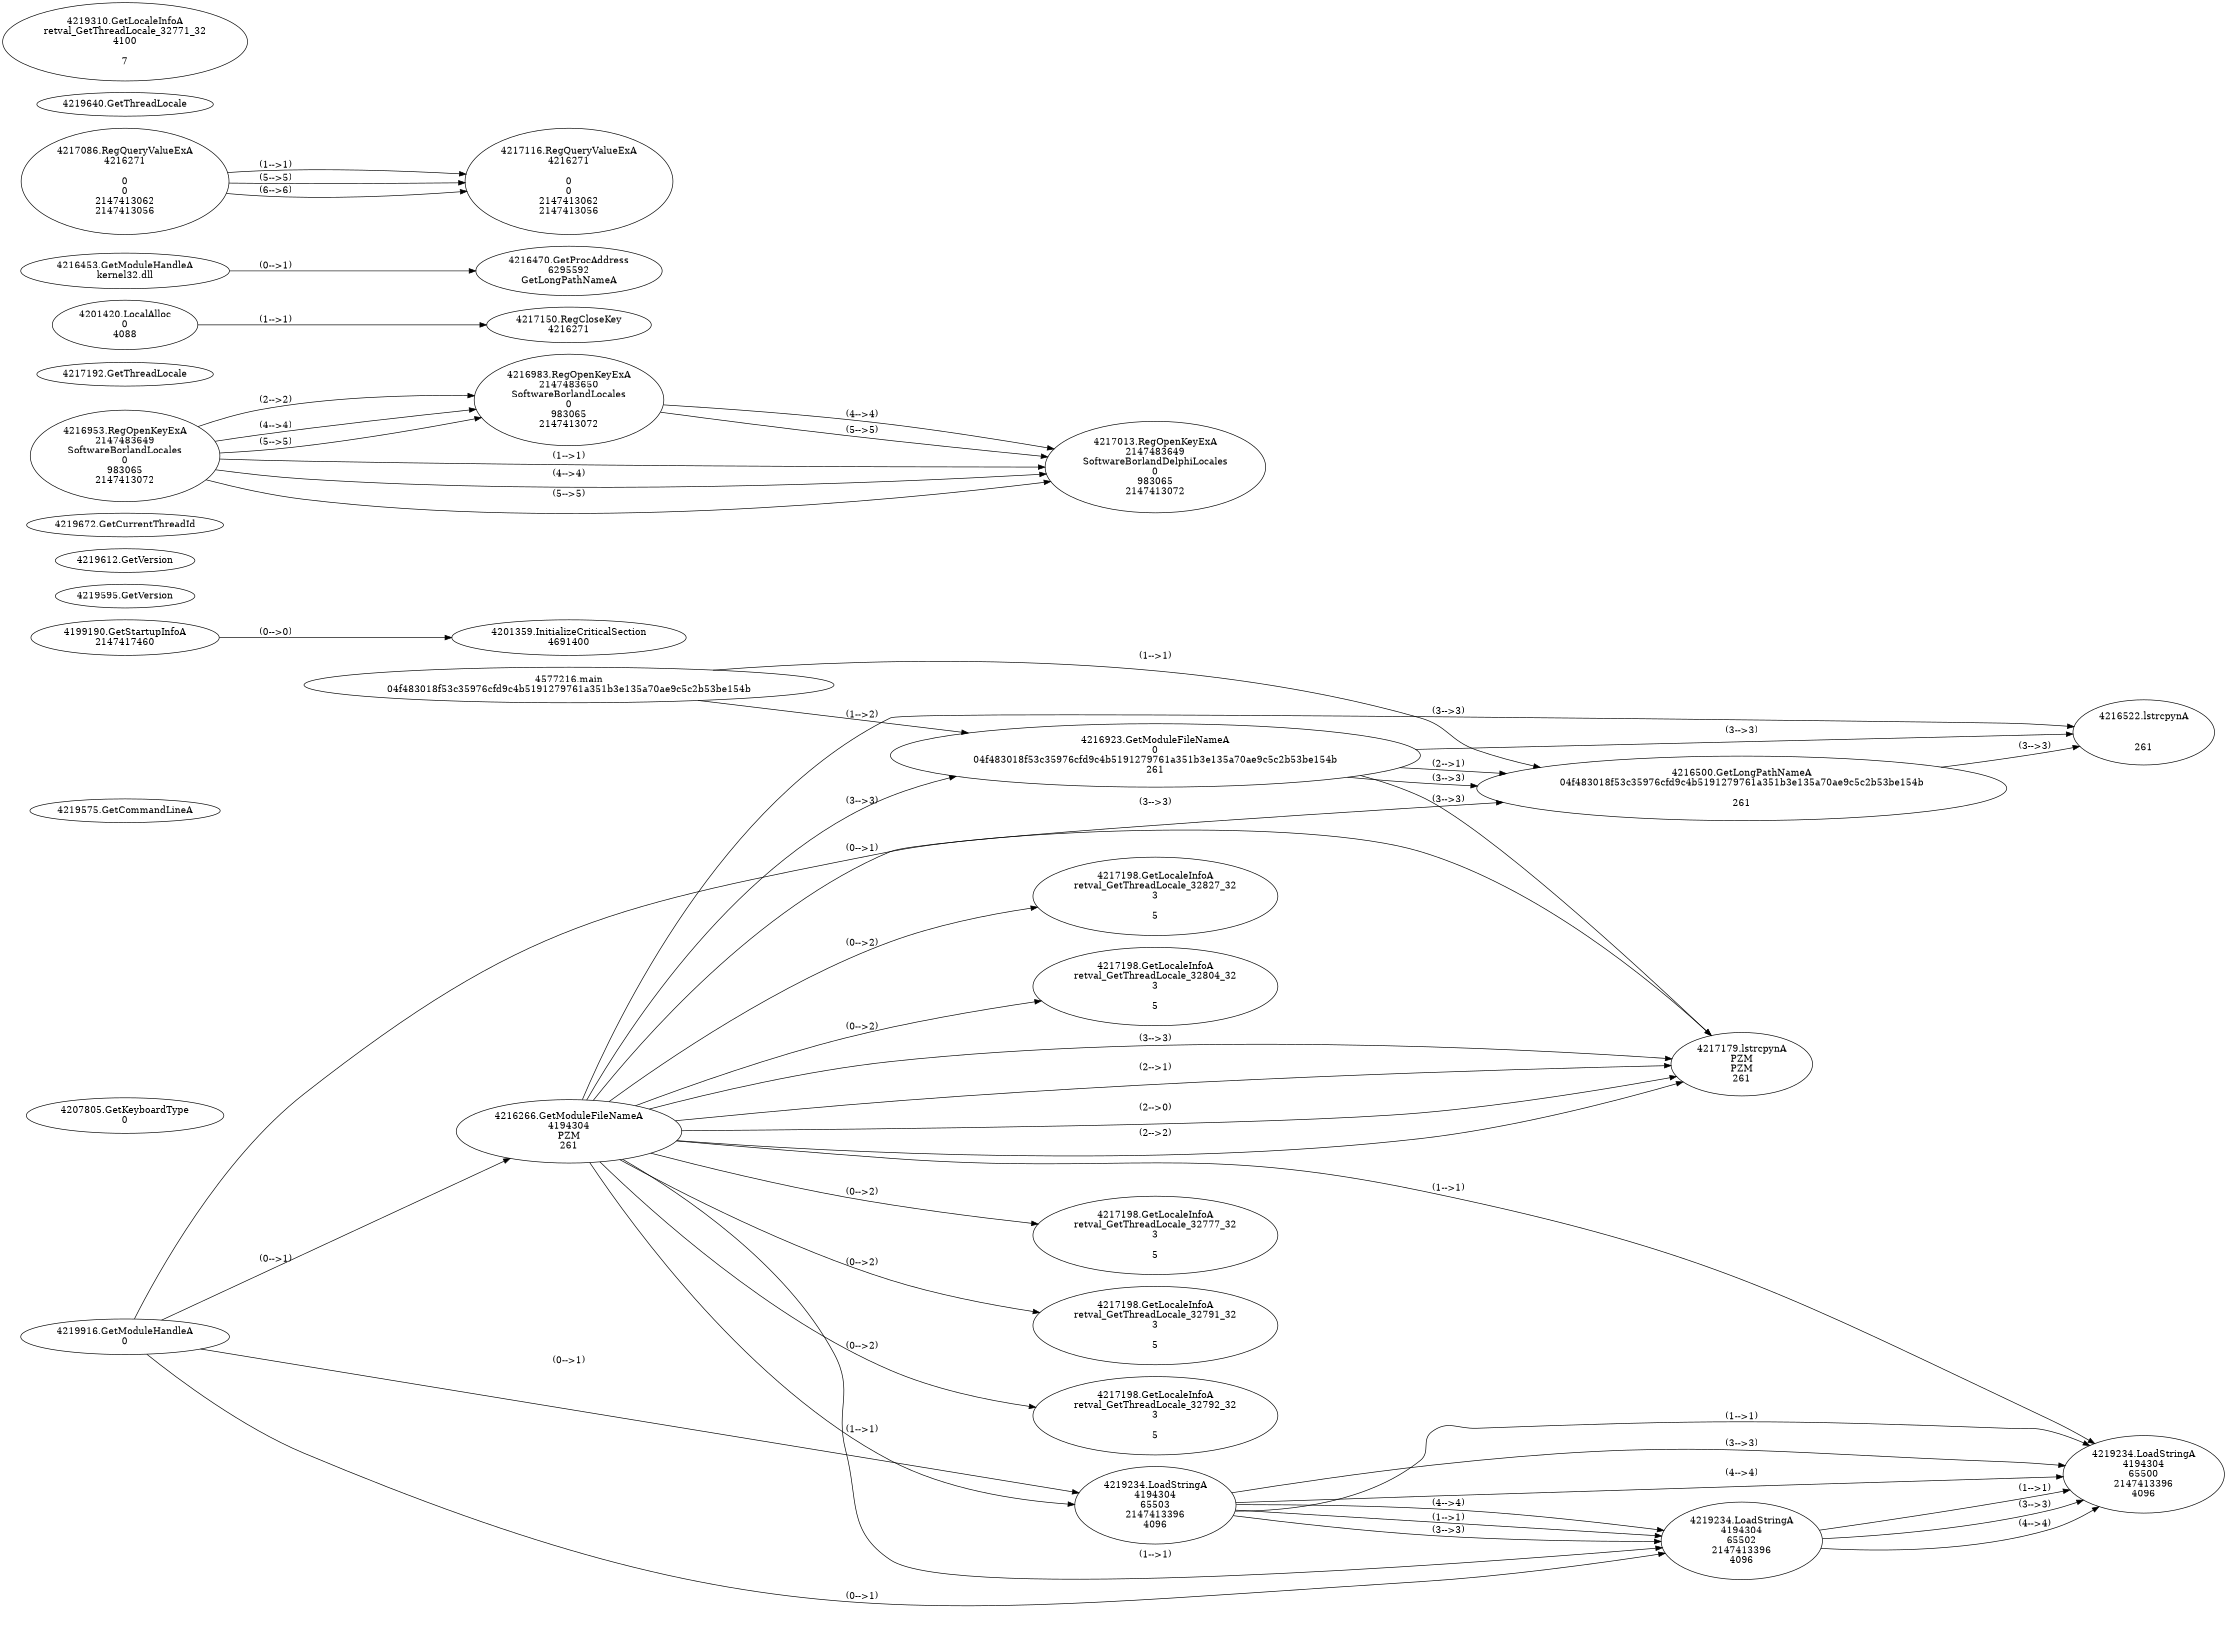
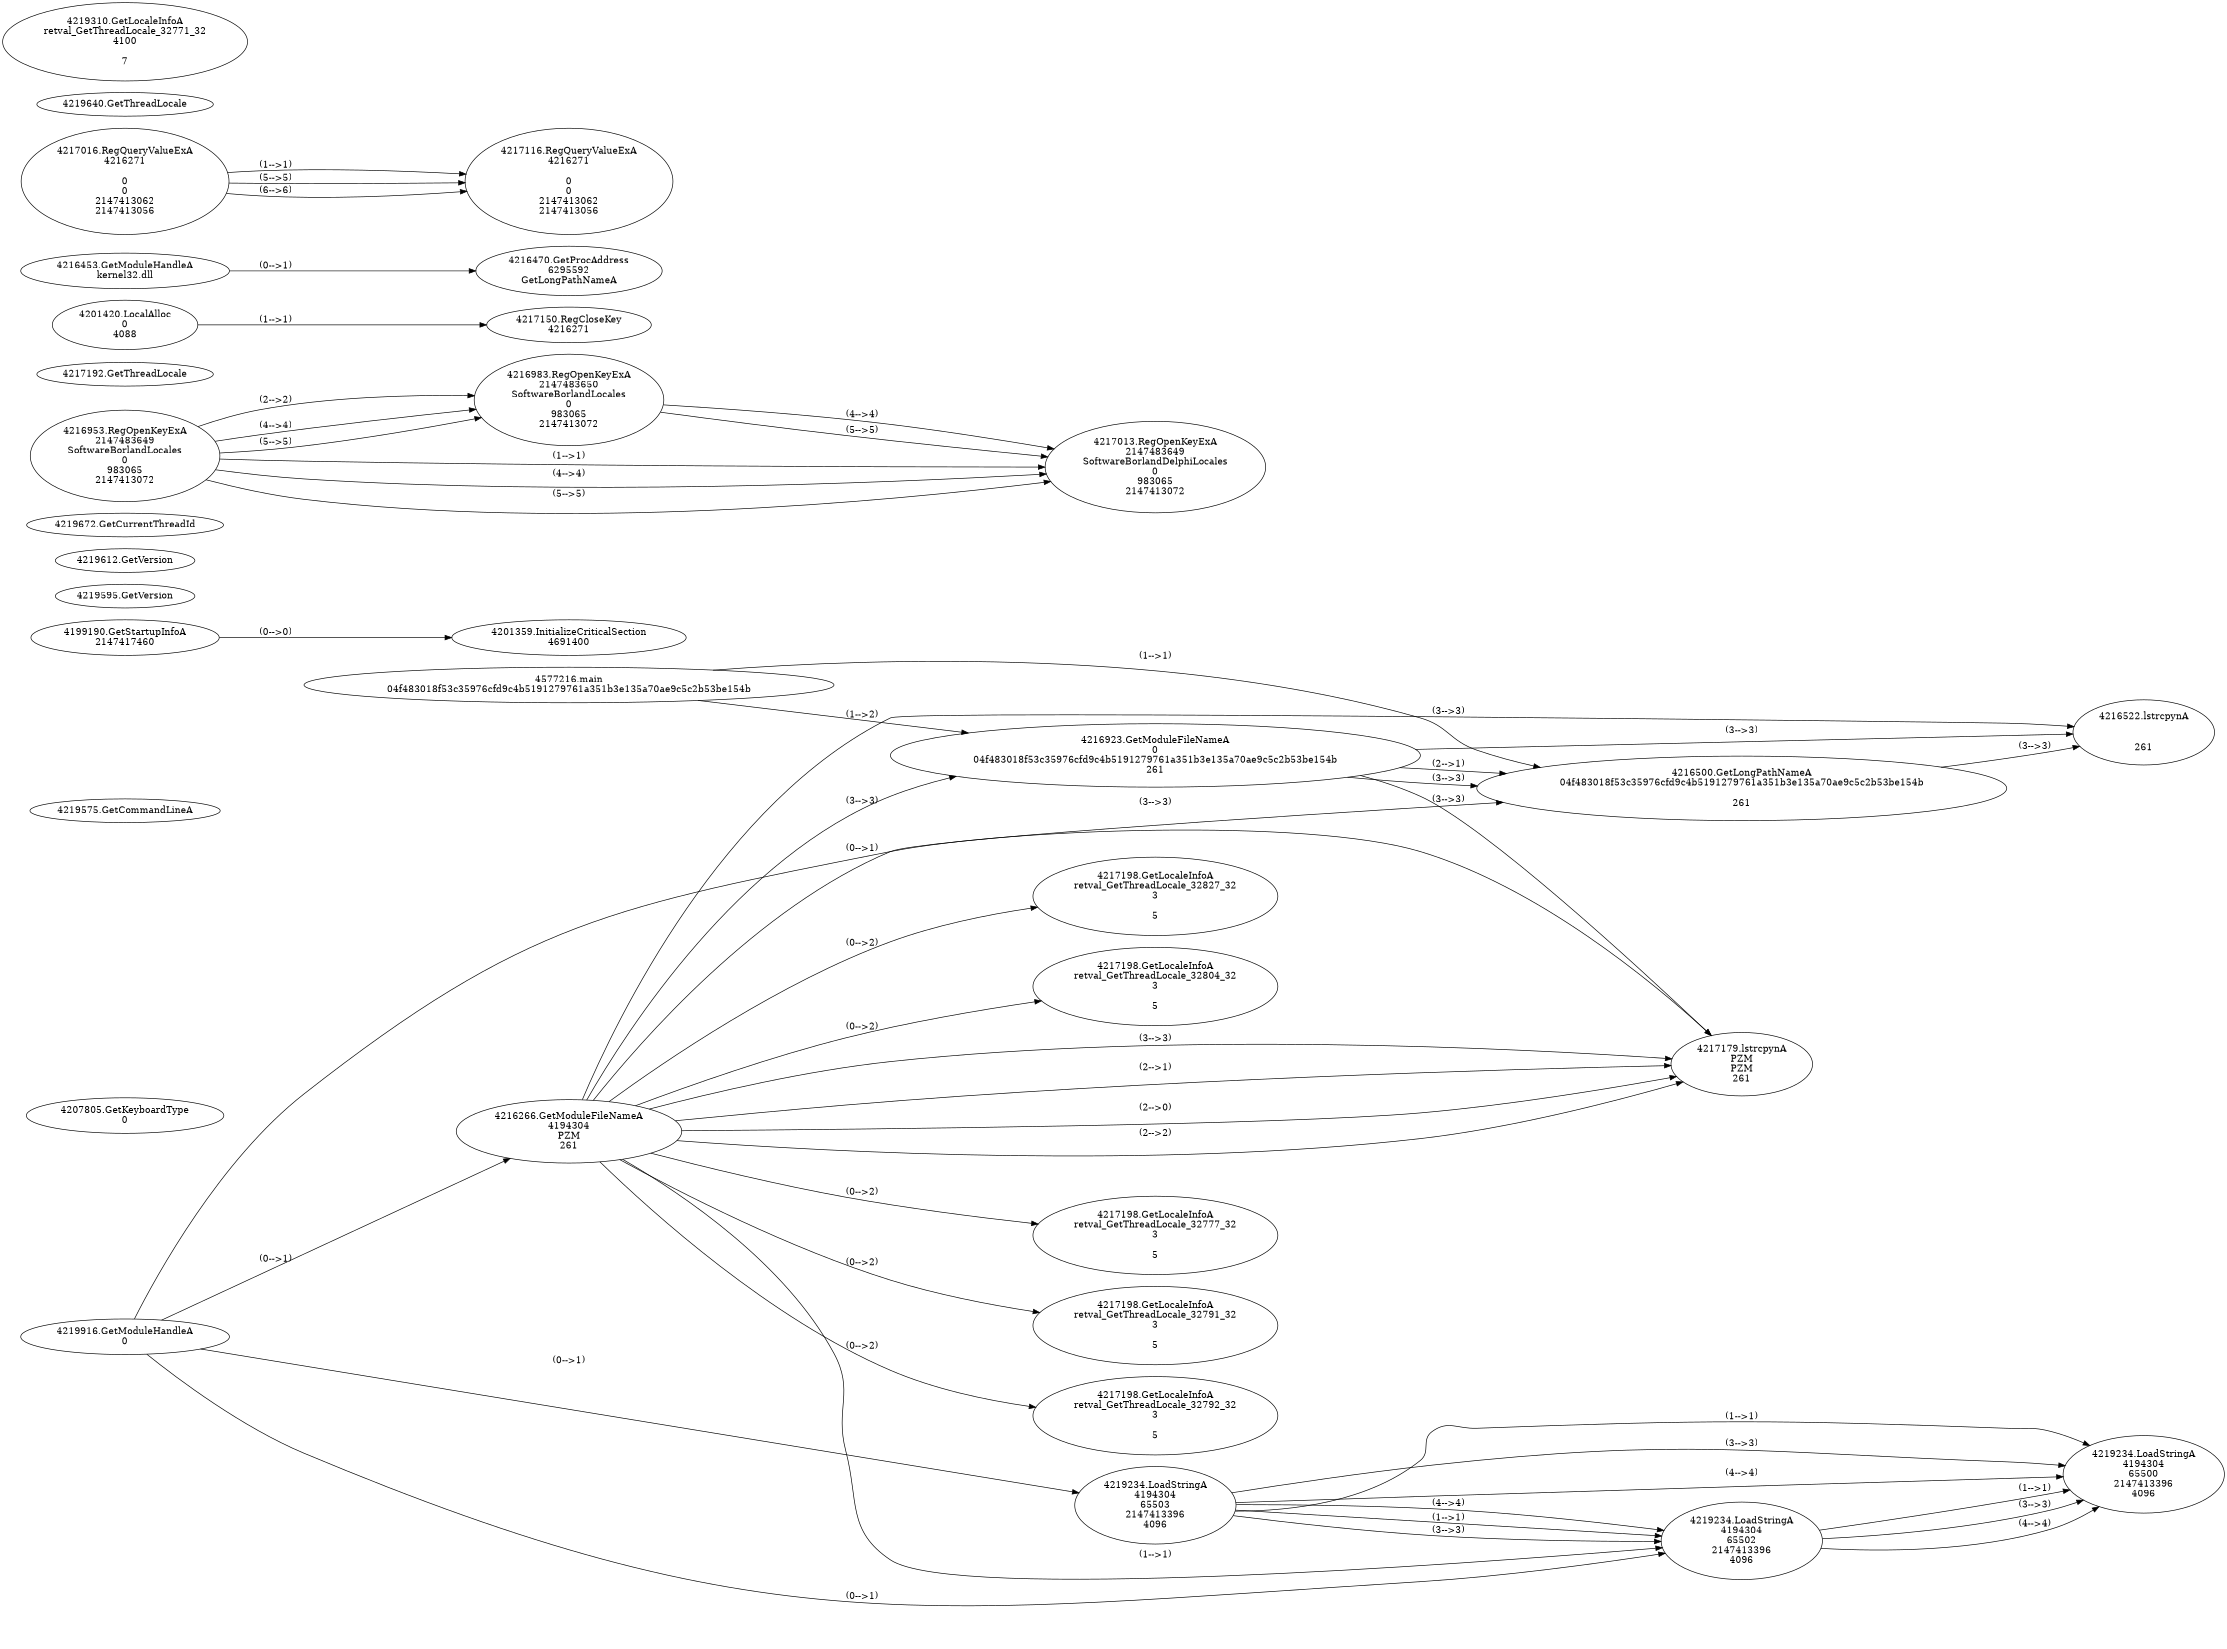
(125, 181) -> (125, 181)
(1406, 1188) -> none
(790, 1392) -> none
